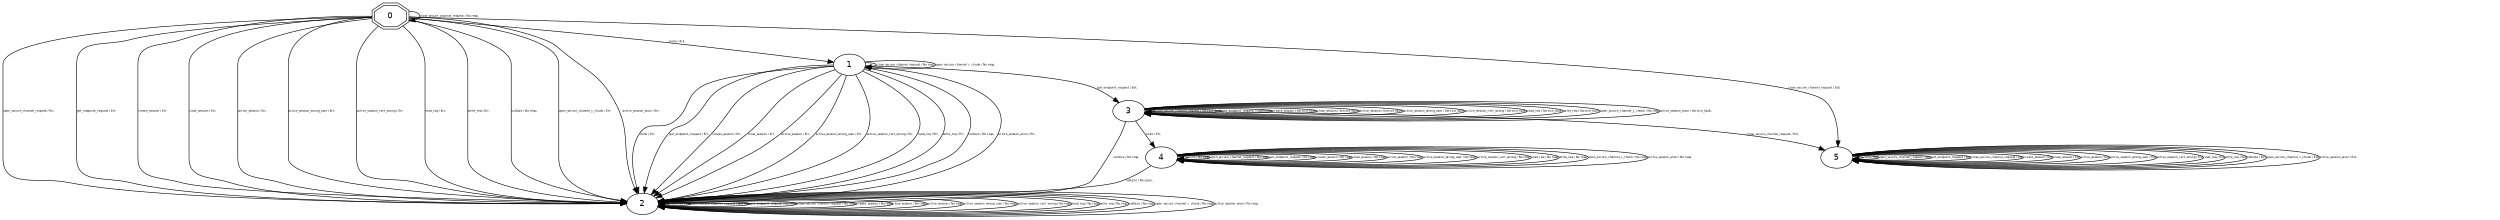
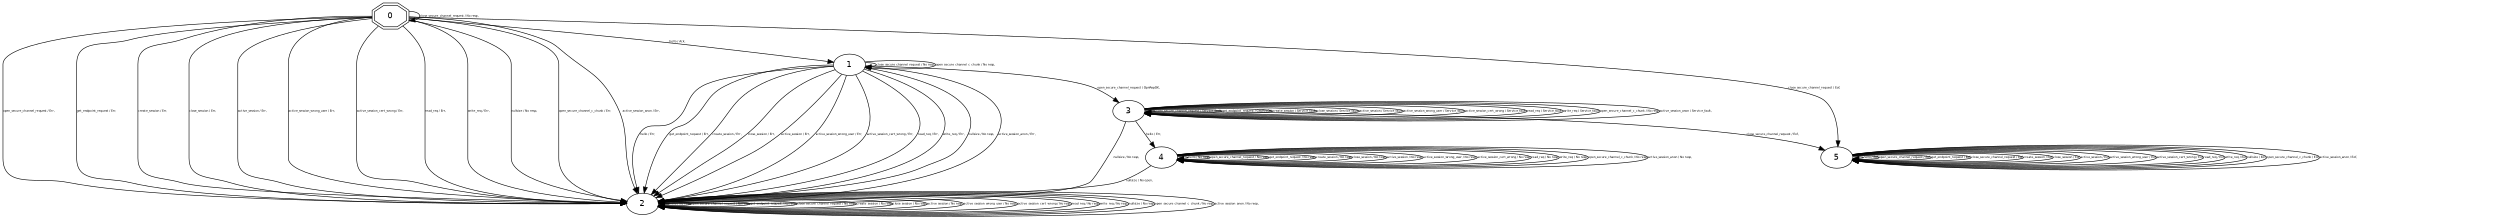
(1117, 88) -> (1129, 88)
